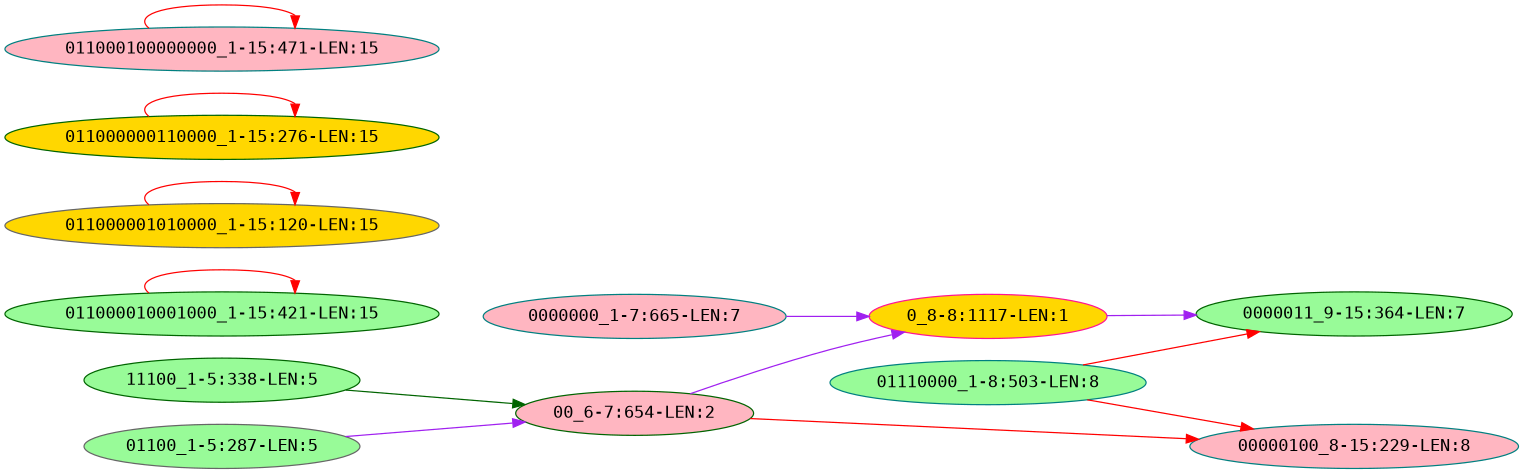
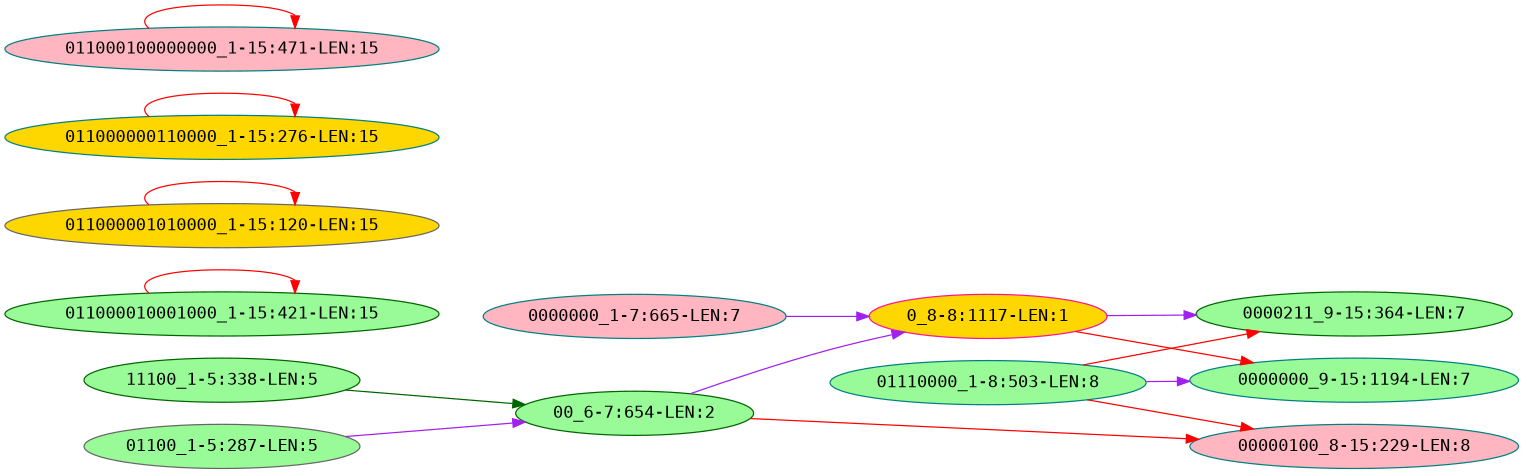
(222, 137) -> (222, 137)
(1354, 314) -> (1354, 314)
none -> (1354, 380)
(635, 413) -> (635, 413)
